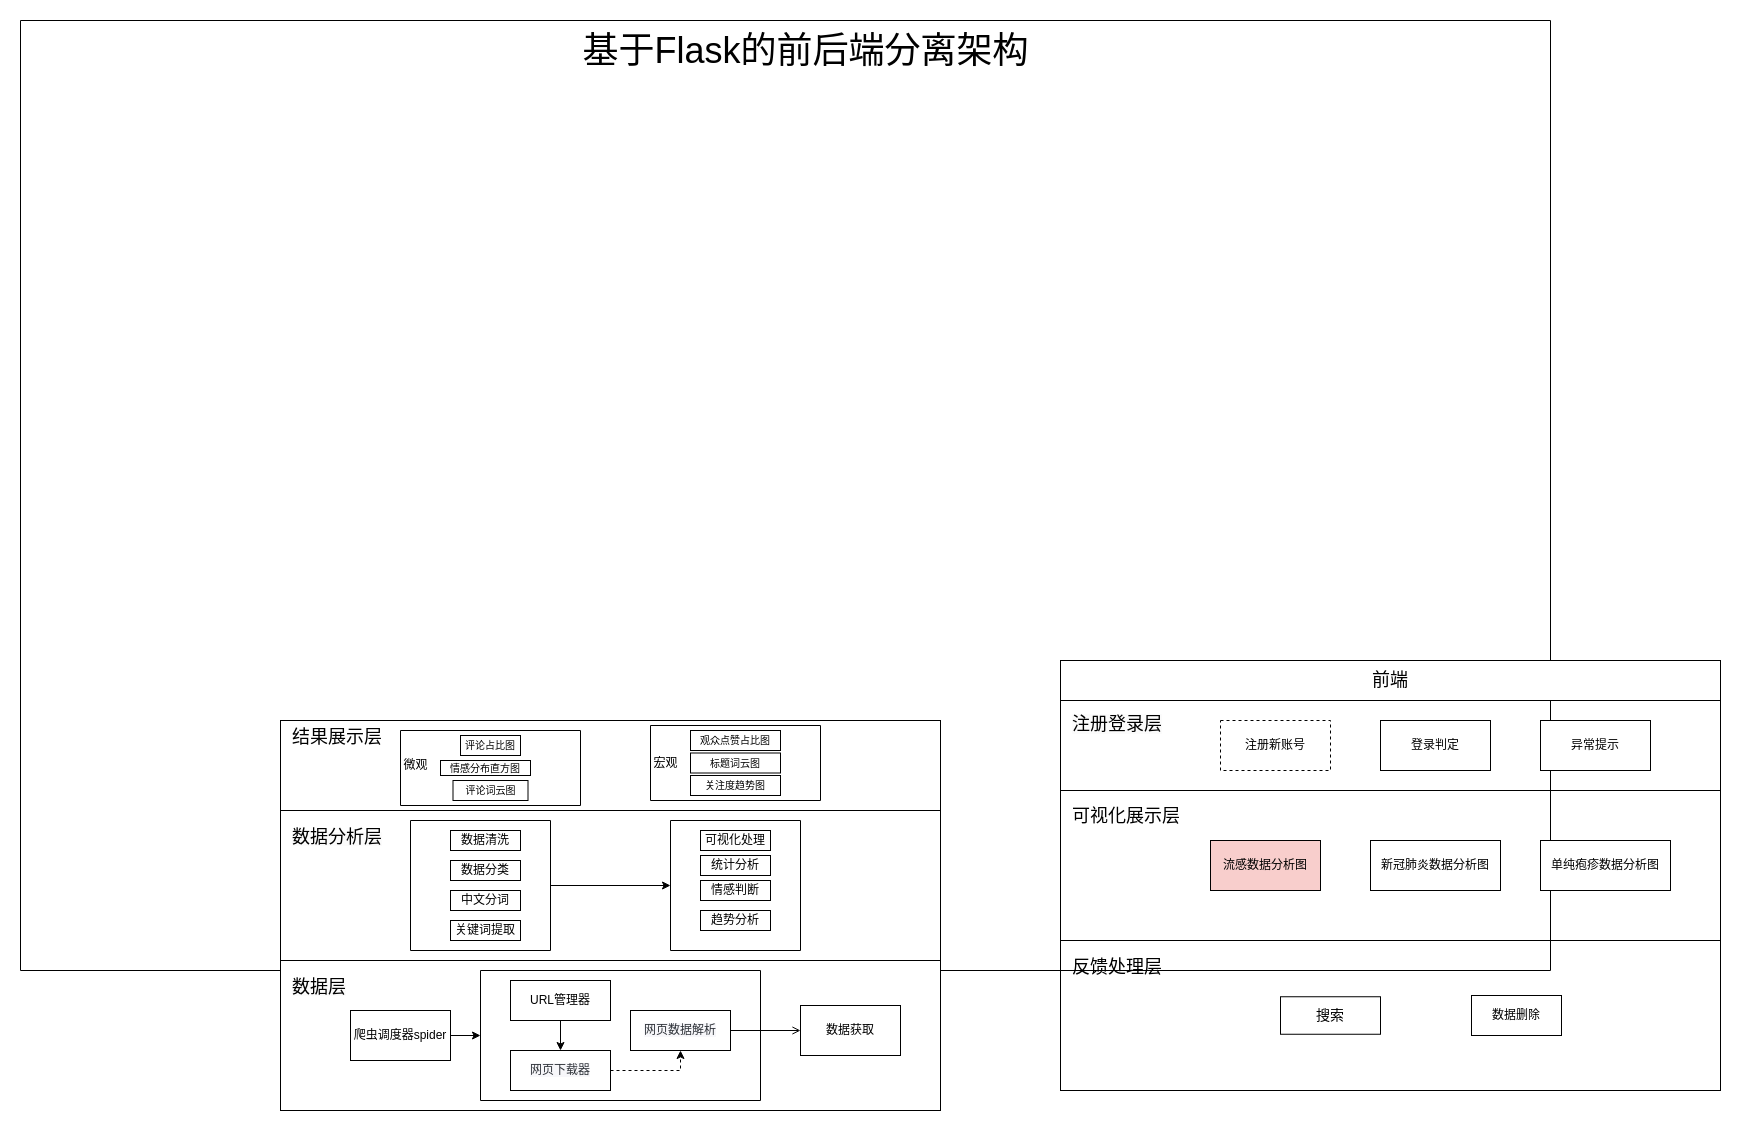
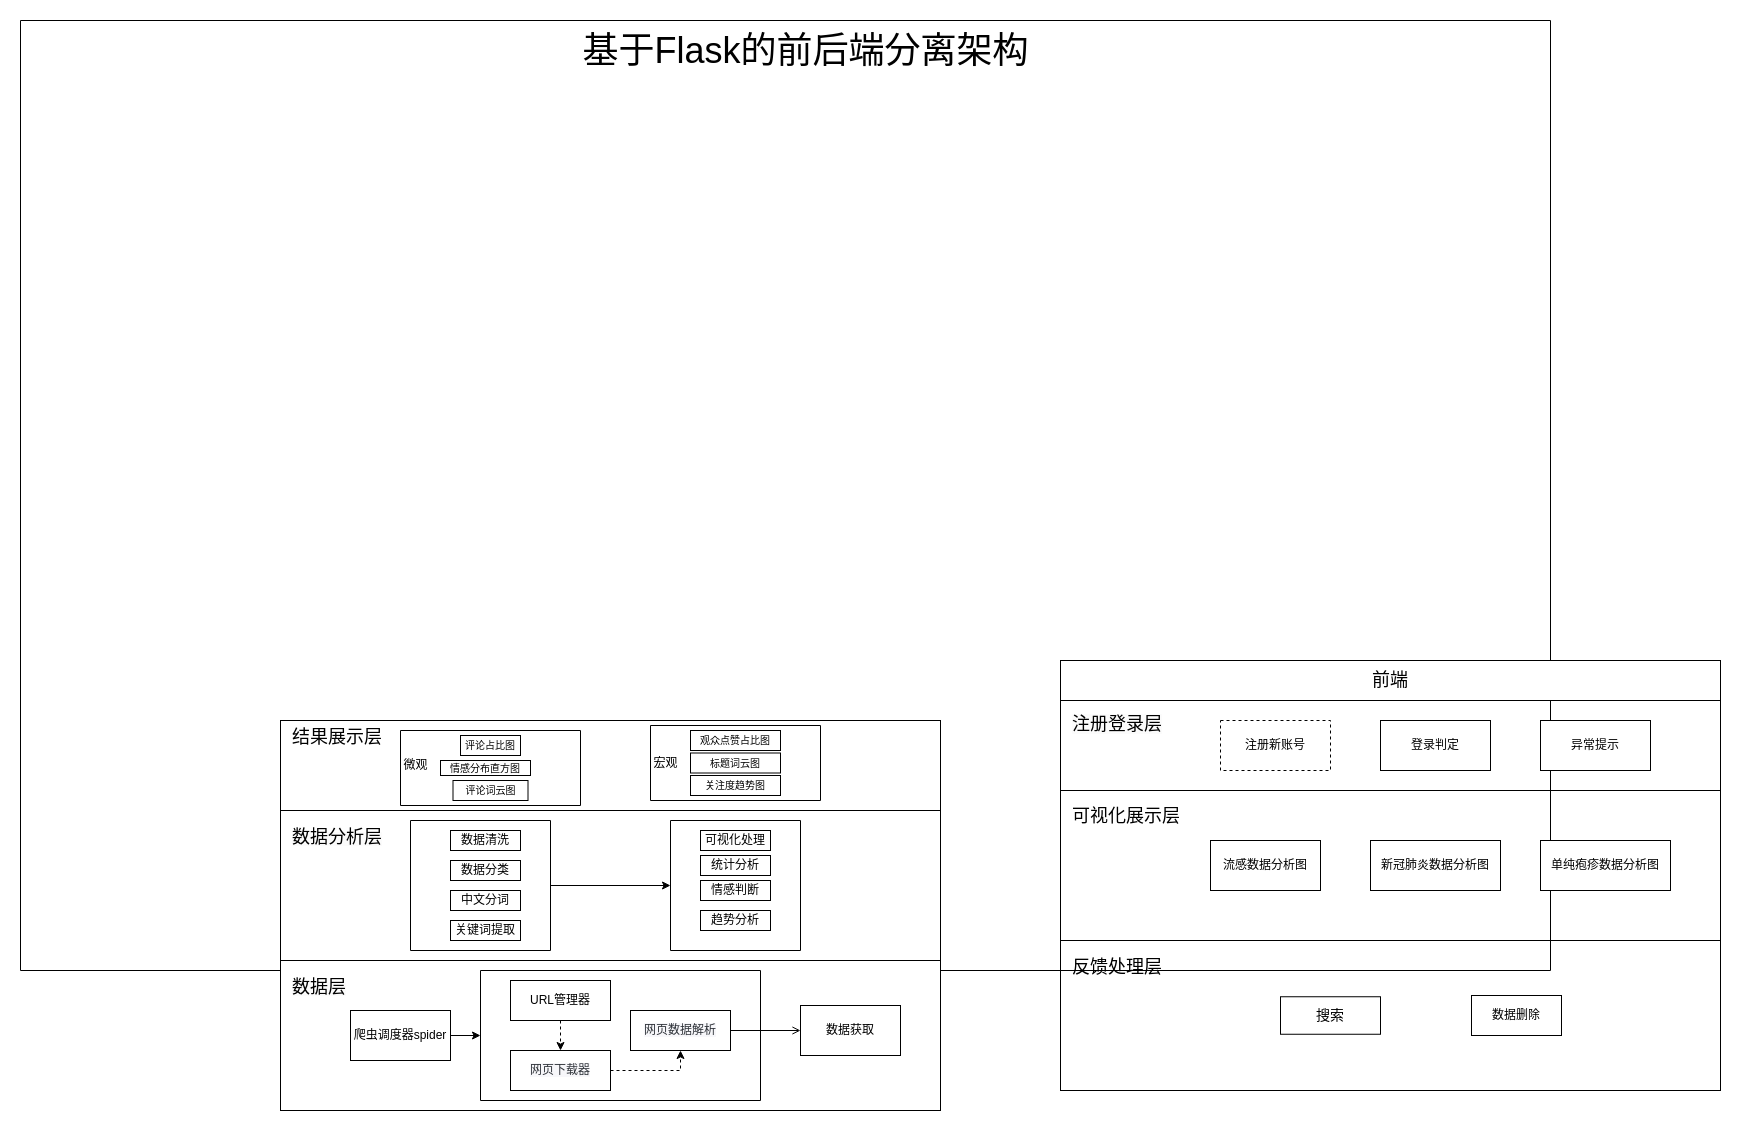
(1266, 866) -> (1266, 866)
(561, 1033) -> (561, 1033)
